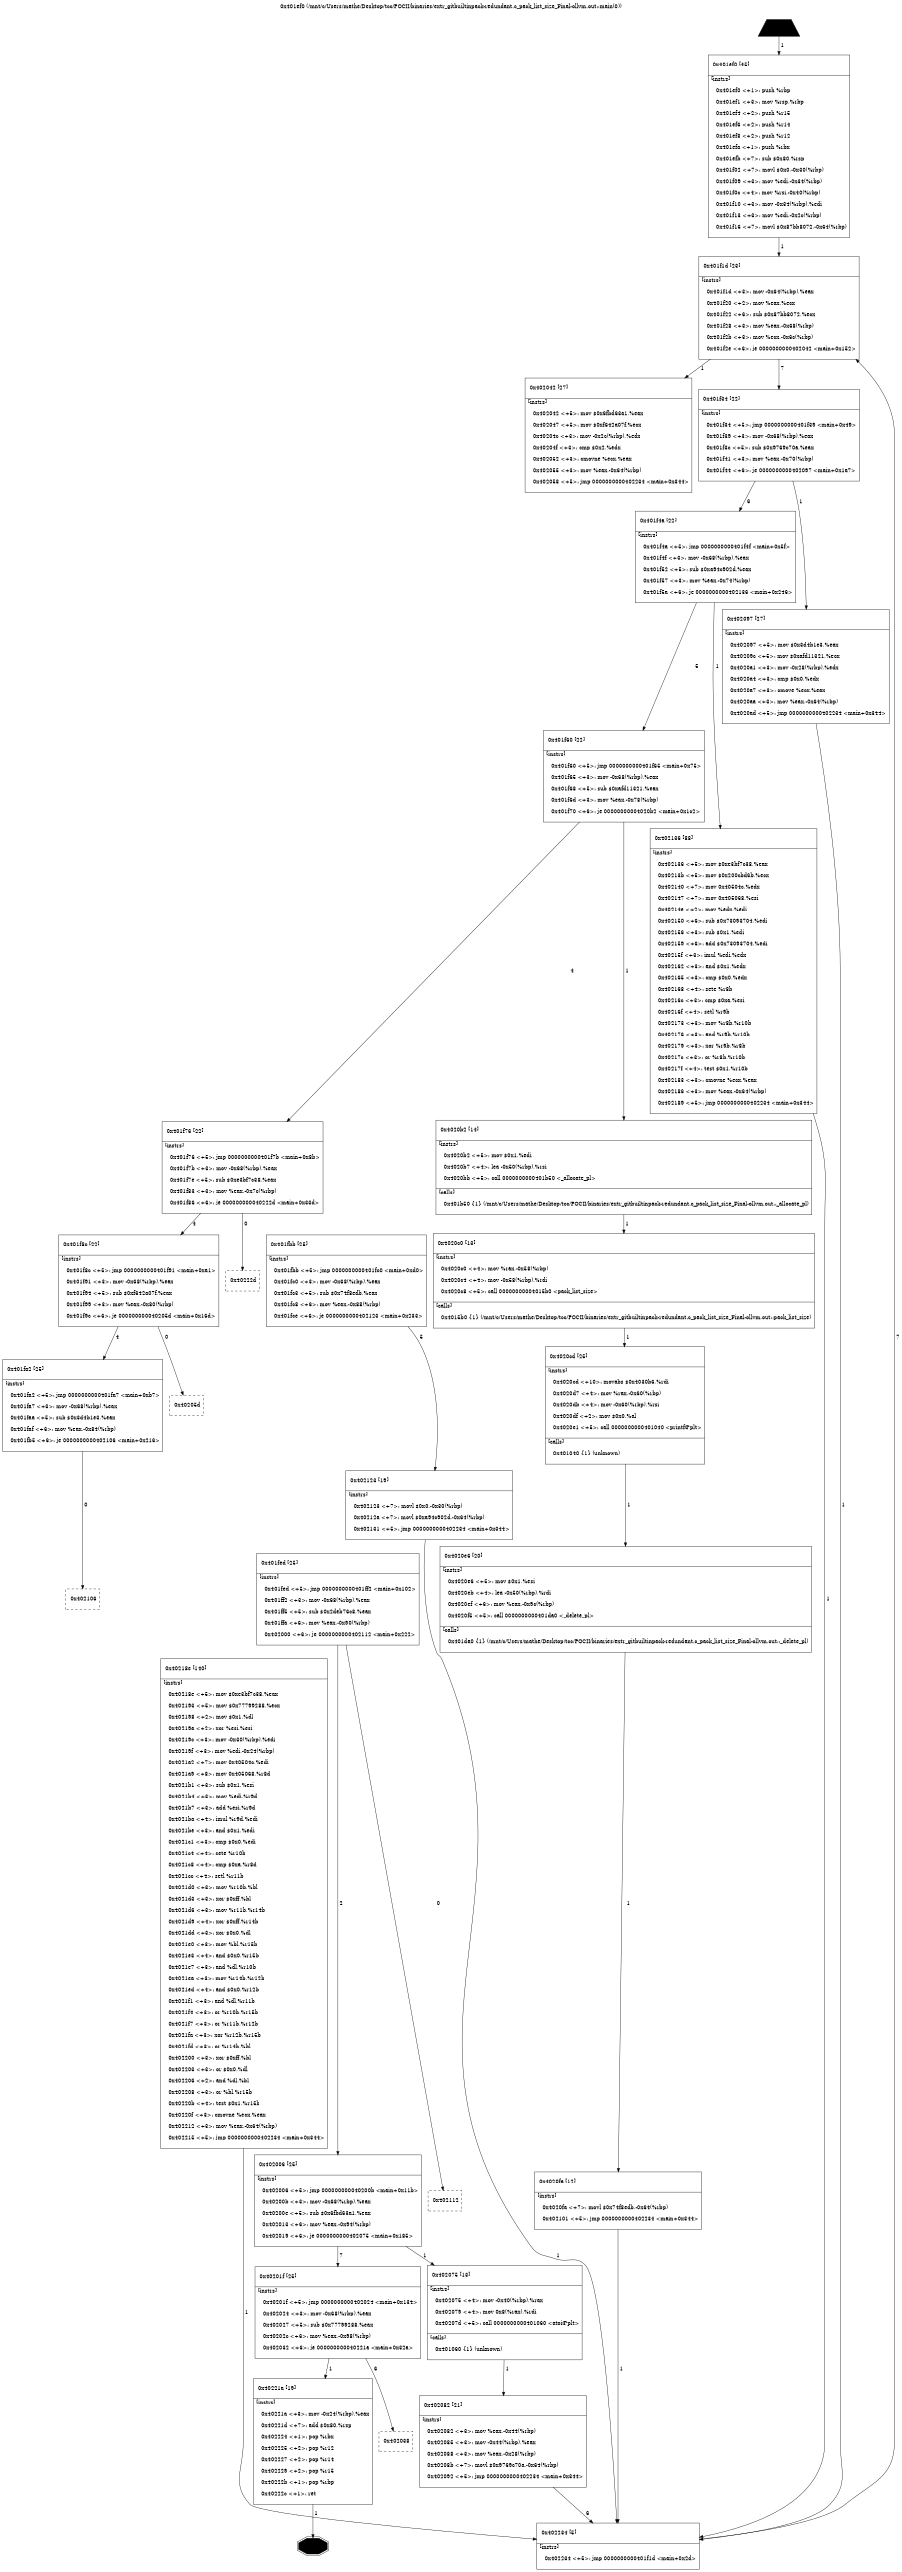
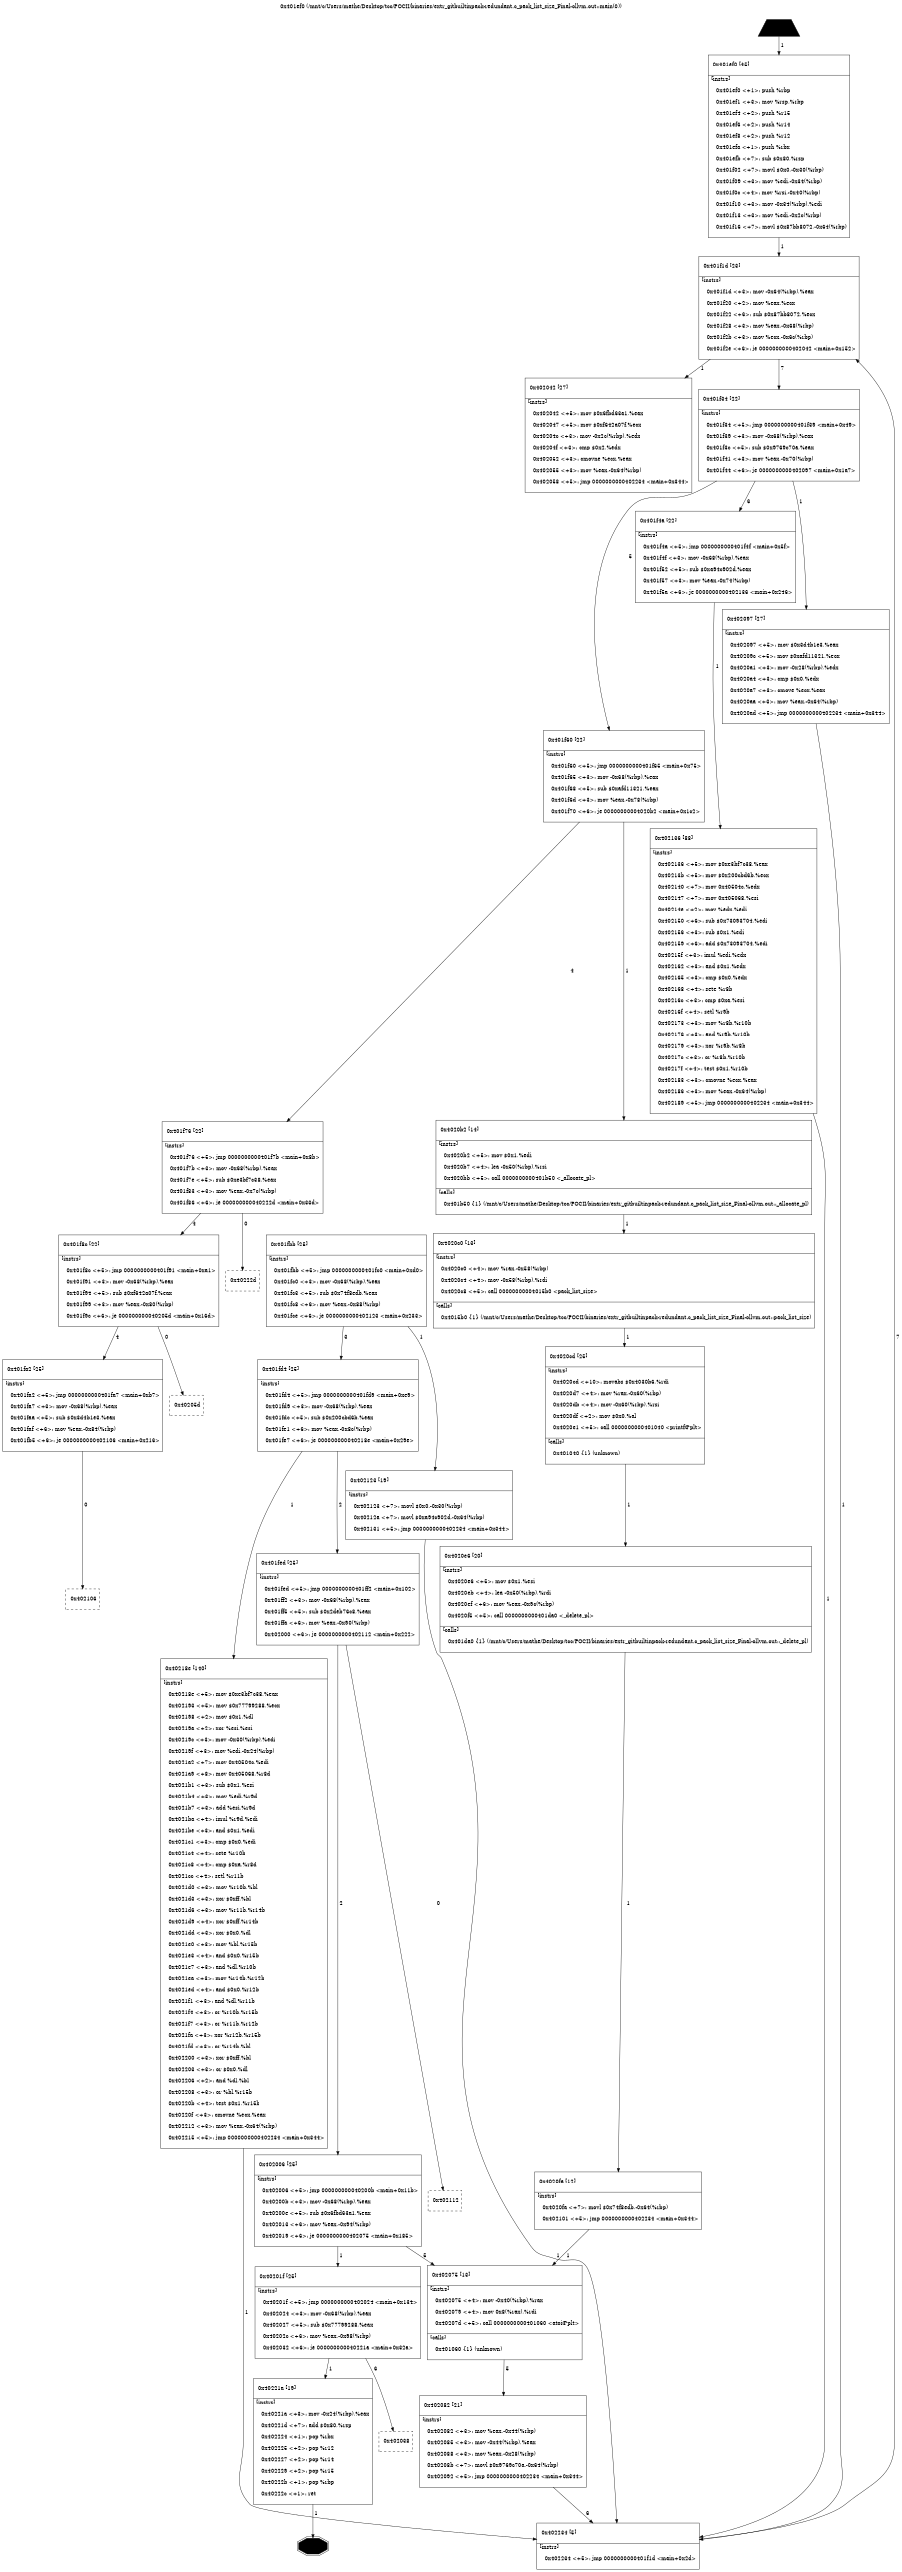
(670, 665) -> (601, 568)
(421, 1337) -> (421, 1337)
none -> (338, 1405)
(340, 2256) -> (340, 2256)
(424, 2256) -> (424, 2256)
(507, 2369) -> (507, 2369)
(618, 2374) -> (572, 2246)
